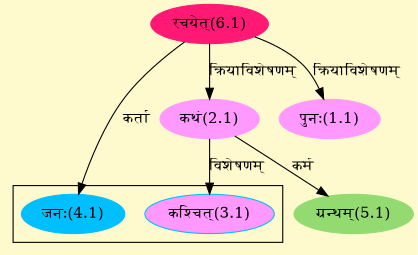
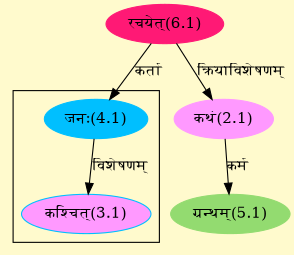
(330, 119) -> none
(210, 161) -> (92, 161)
